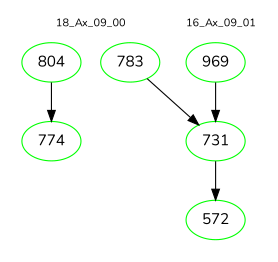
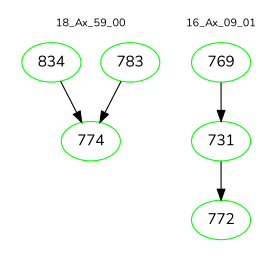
(91, 24) -> (91, 24)
(51, 62) -> (51, 62)
(216, 62) -> (221, 62)
(161, 91) -> (113, 97)
(216, 220) -> (221, 220)
